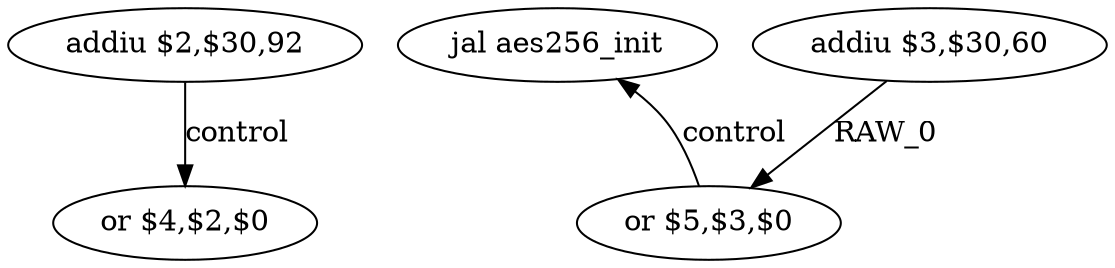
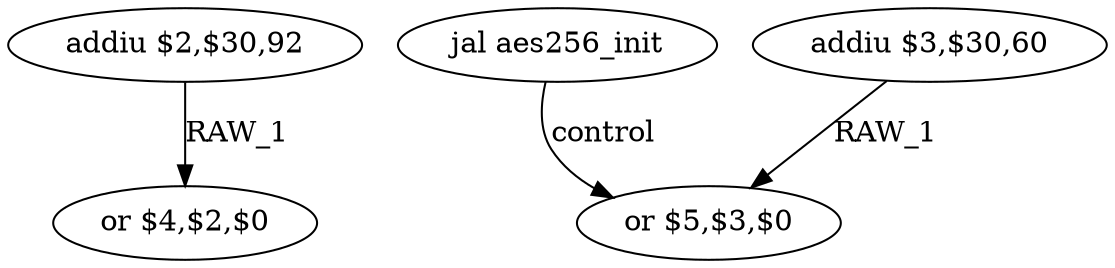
(675, 133) -> (549, 145)
(237, 134) -> (237, 134)
(886, 134) -> (886, 134)
